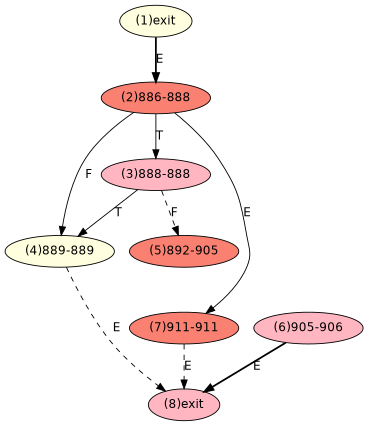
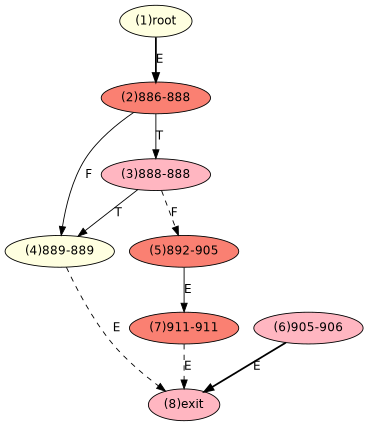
(156, 21) -> (156, 21)
(241, 206) -> (184, 285)
